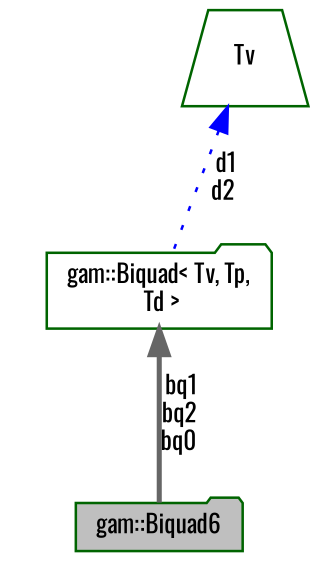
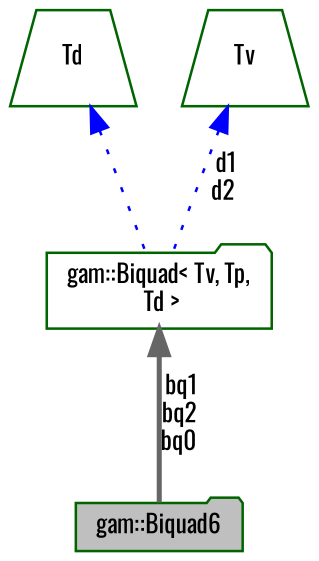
none -> (73, 58)
